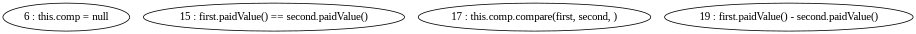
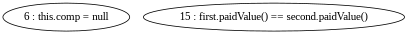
(535, 17) -> none
(789, 17) -> none
